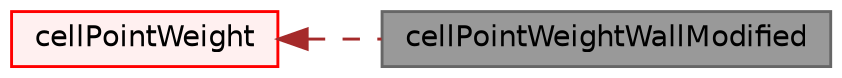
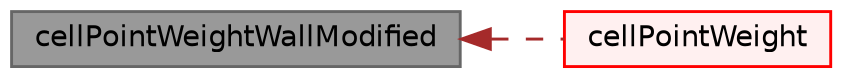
(345, 39) -> (528, 39)
